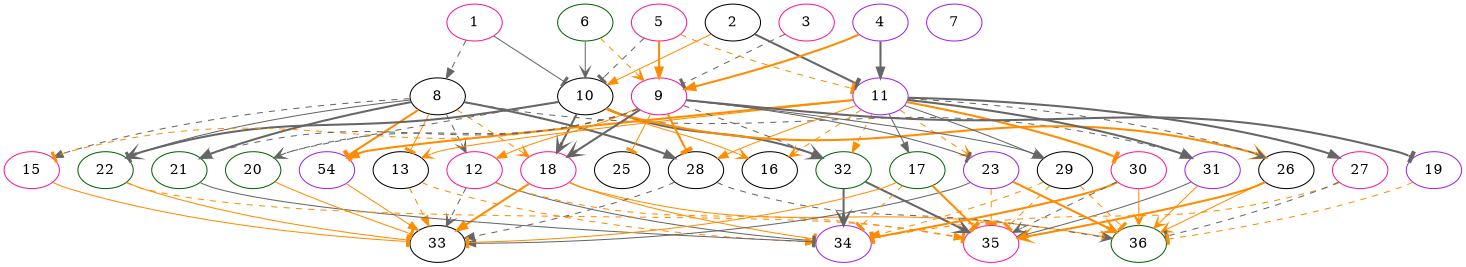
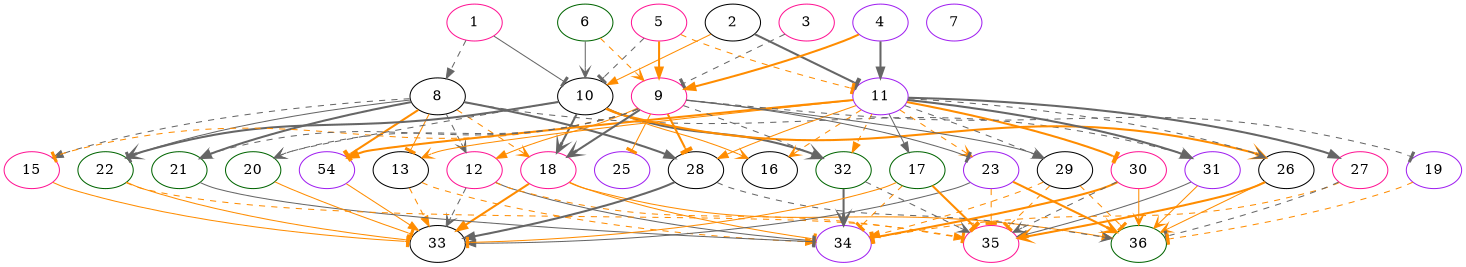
(1230, 122) -> (1230, 122)
(989, 136) -> (989, 136)
(622, 170) -> (622, 170)
(915, 206) -> (915, 206)
(576, 214) -> (576, 214)
